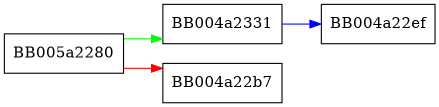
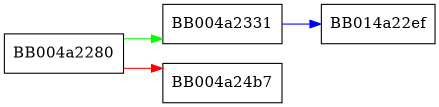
(378, 24) -> (378, 24)
(64, 54) -> (64, 54)
(222, 83) -> (222, 83)
